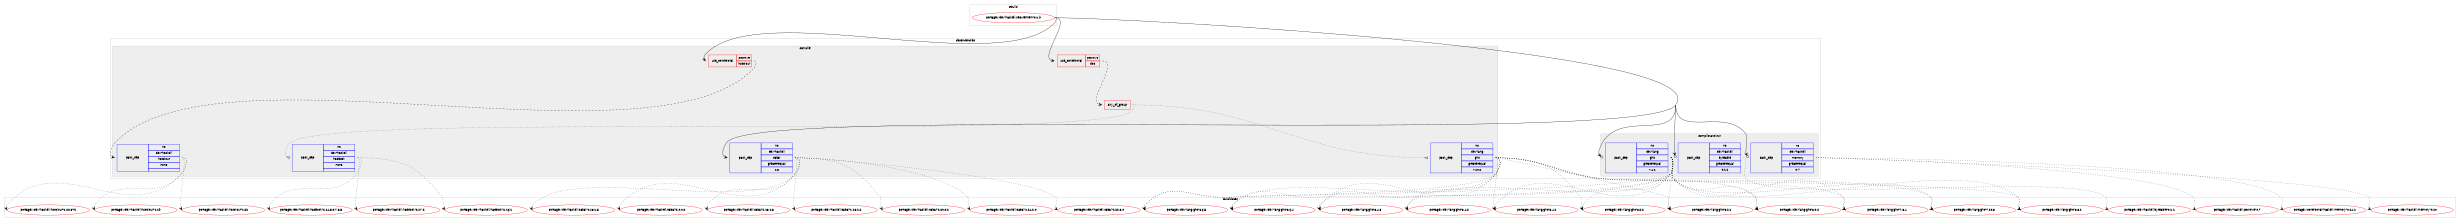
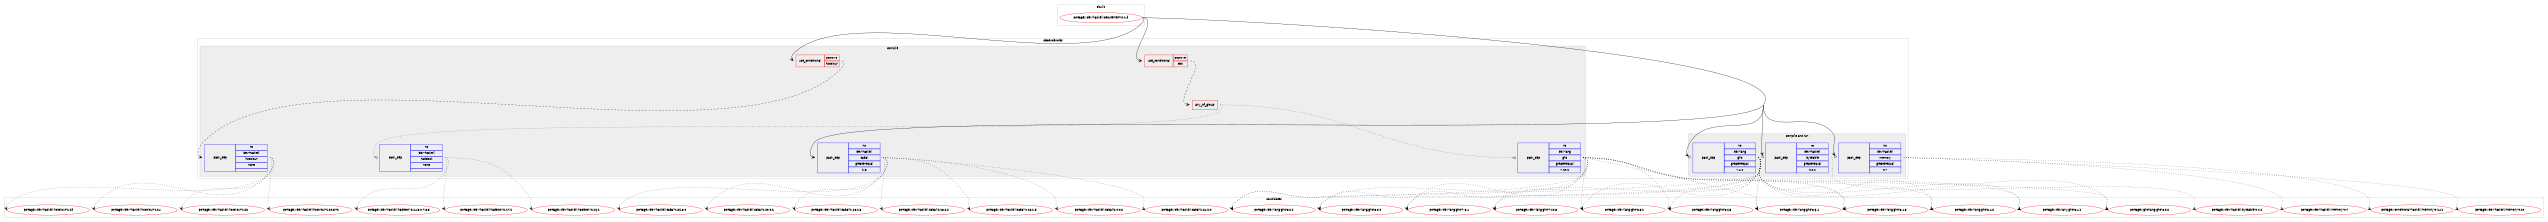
none -> (136, 210)
(1537, 210) -> (2062, 210)
(1624, 210) -> (2150, 210)
(2237, 210) -> (2325, 210)
